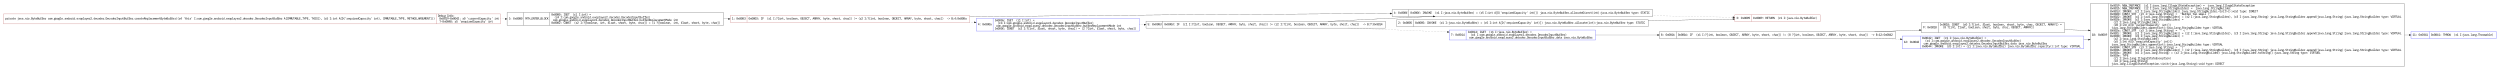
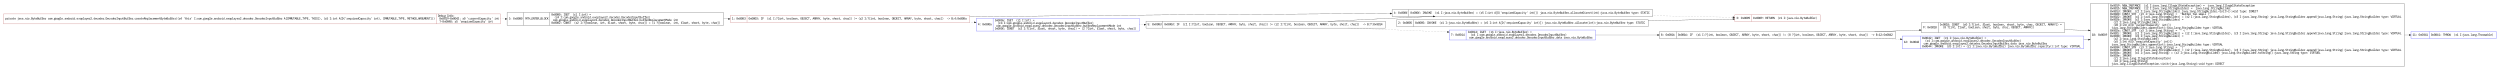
(2121, 56) -> (2122, 56)
